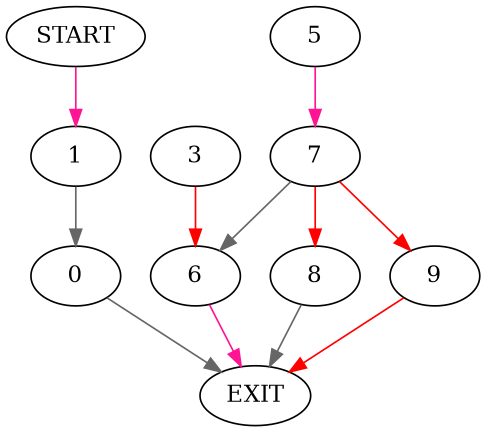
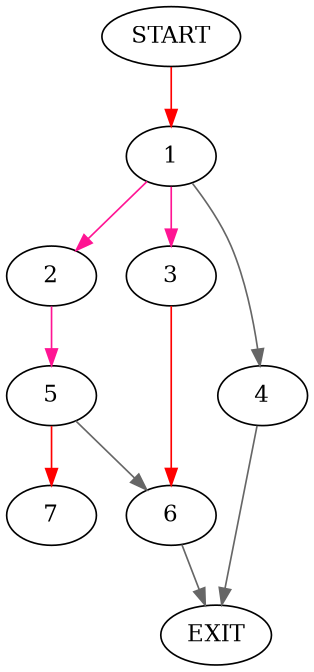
(76, 88) -> (171, 88)
(315, 88) -> (52, 447)
none -> (171, 208)
(262, 210) -> (105, 450)
none -> (52, 276)
(76, 276) -> (263, 396)
(315, 276) -> none
(435, 276) -> none
(221, 328) -> (191, 567)
